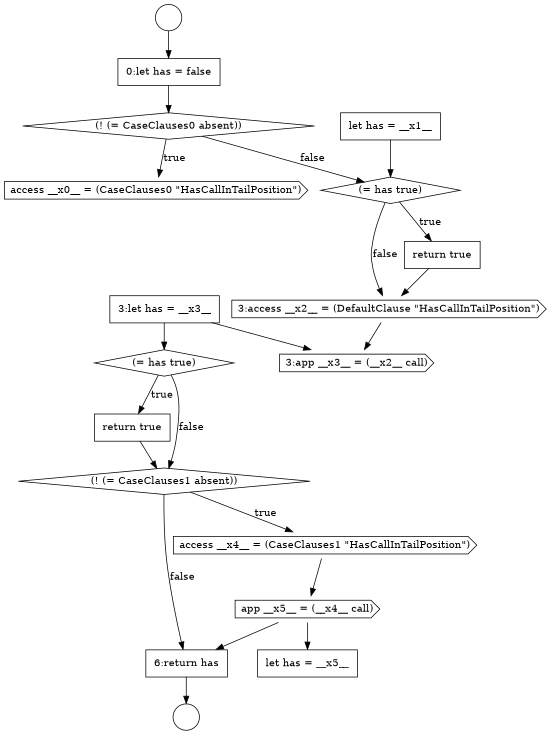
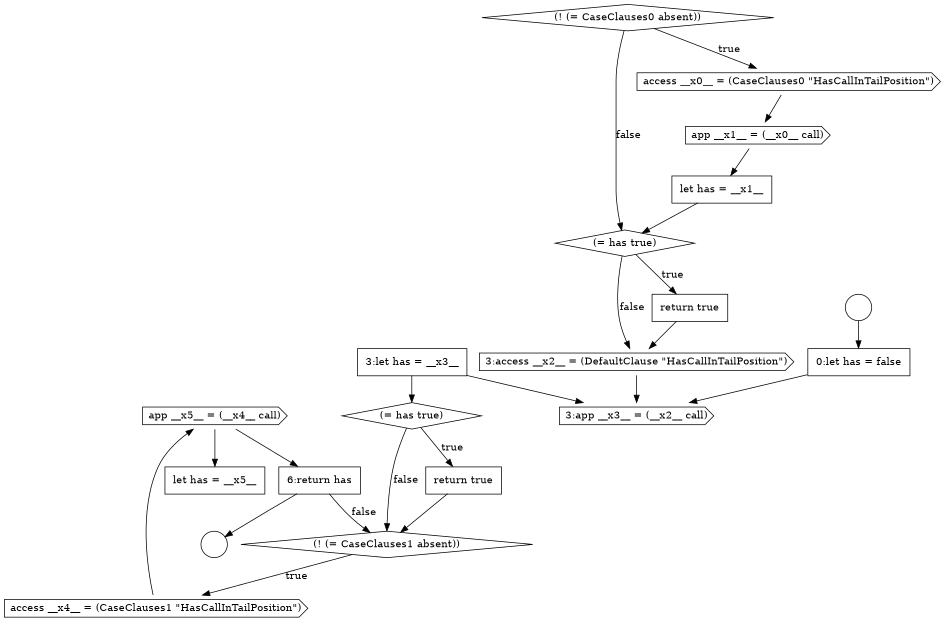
(169, 95) -> (752, 388)
none -> (758, 135)
(168, 569) -> (346, 512)
